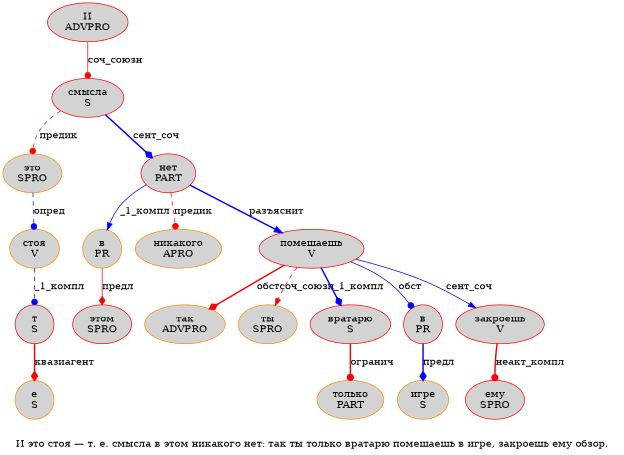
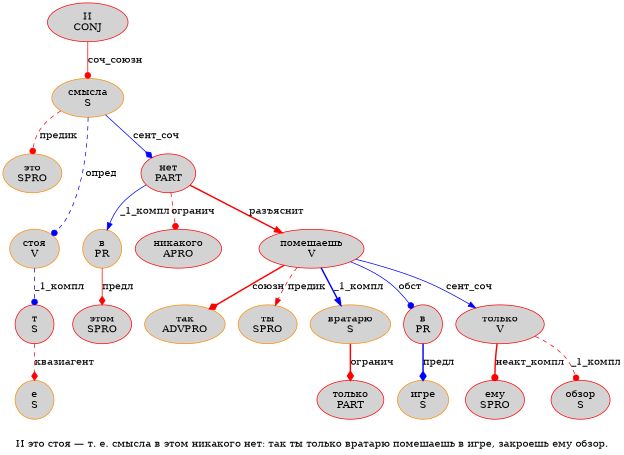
(88, 22) -> (88, 22)
(88, 98) -> (88, 98)
(126, 133) -> (126, 133)
(233, 207) -> (233, 207)
(33, 208) -> (82, 177)
(193, 211) -> (193, 211)
(178, 249) -> (178, 249)
(329, 283) -> (329, 283)
(268, 287) -> (268, 287)
(307, 287) -> (307, 287)
(350, 324) -> (350, 324)
(500, 324) -> (500, 324)
(35, 358) -> (35, 358)
(350, 359) -> (350, 359)
(350, 400) -> (350, 400)
none -> (581, 400)
